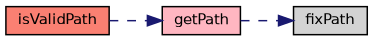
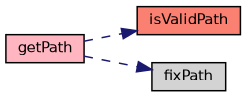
(128, 21) -> (103, 37)
